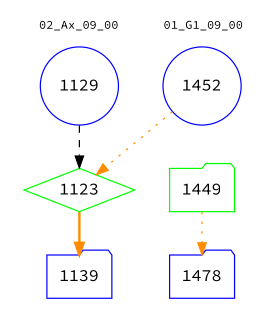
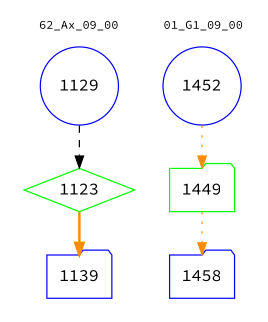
(79, 26) -> (79, 26)
(136, 142) -> (202, 141)
(202, 277) -> (202, 277)
